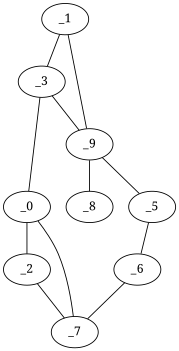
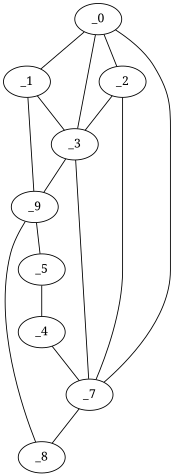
none -> (62, 51)
none -> (99, 113)
none -> (82, 269)
(137, 270) -> (42, 332)
none -> (66, 426)
